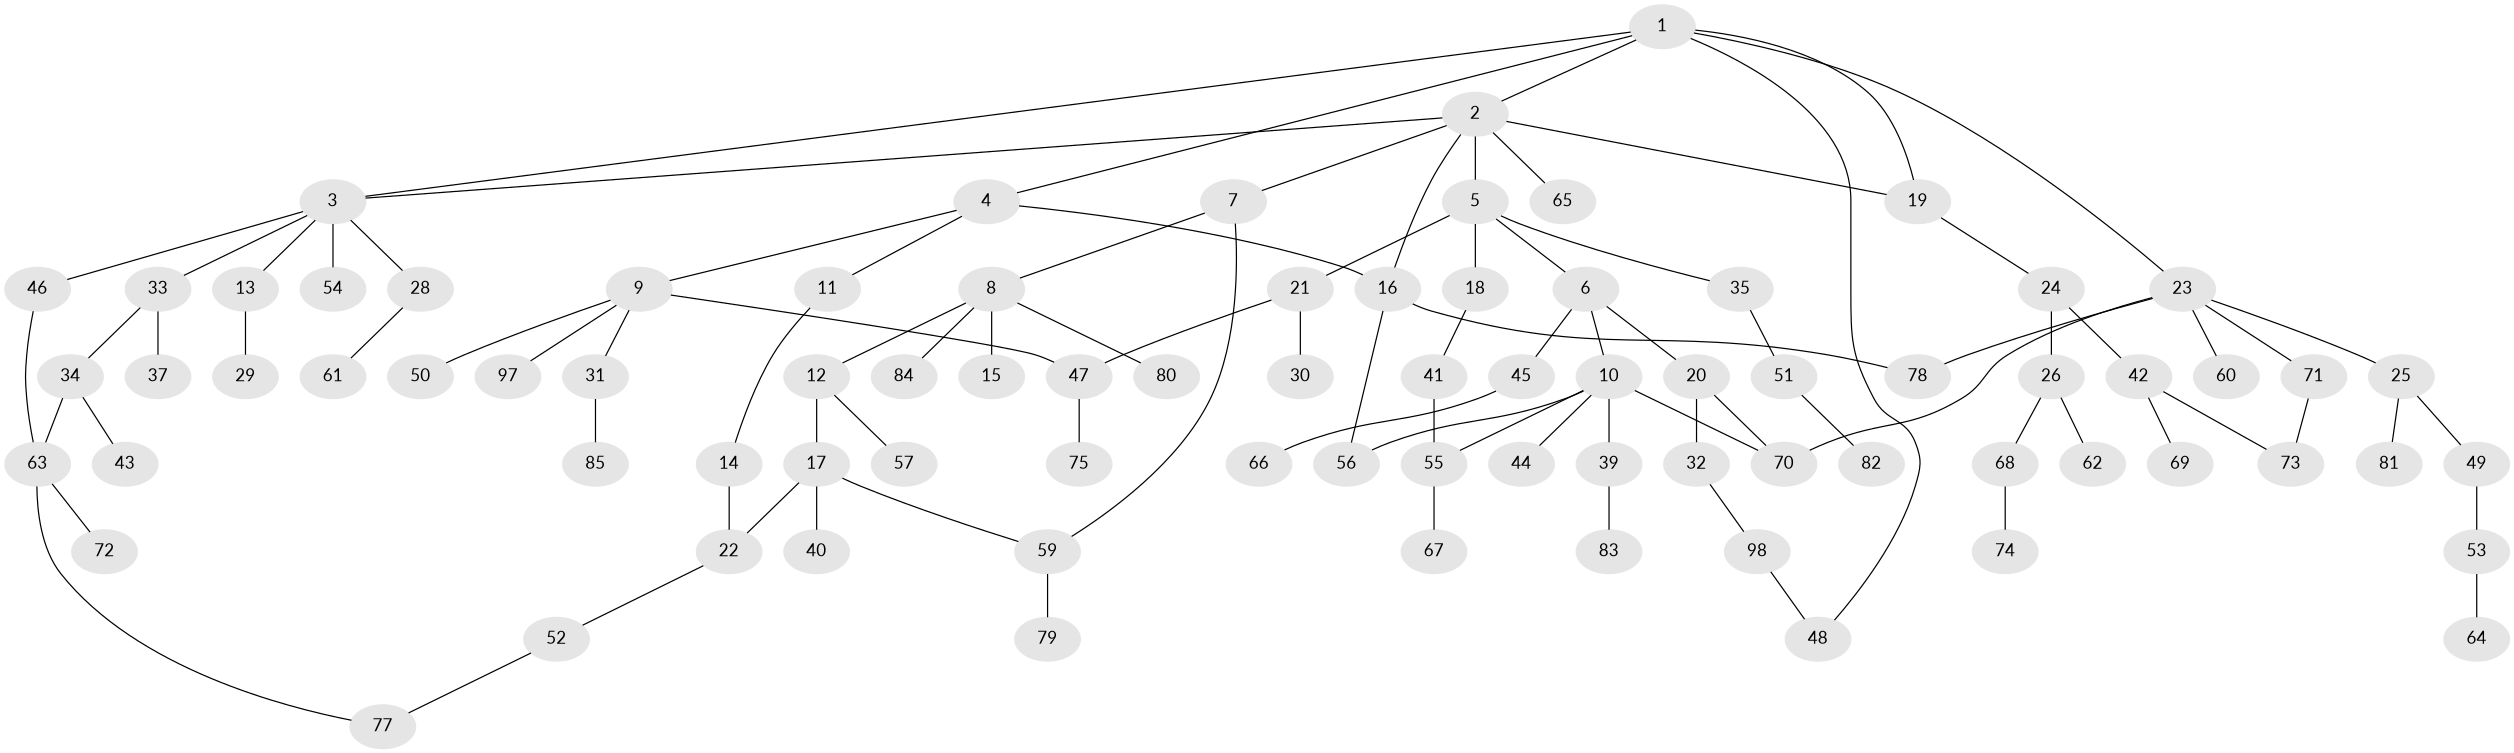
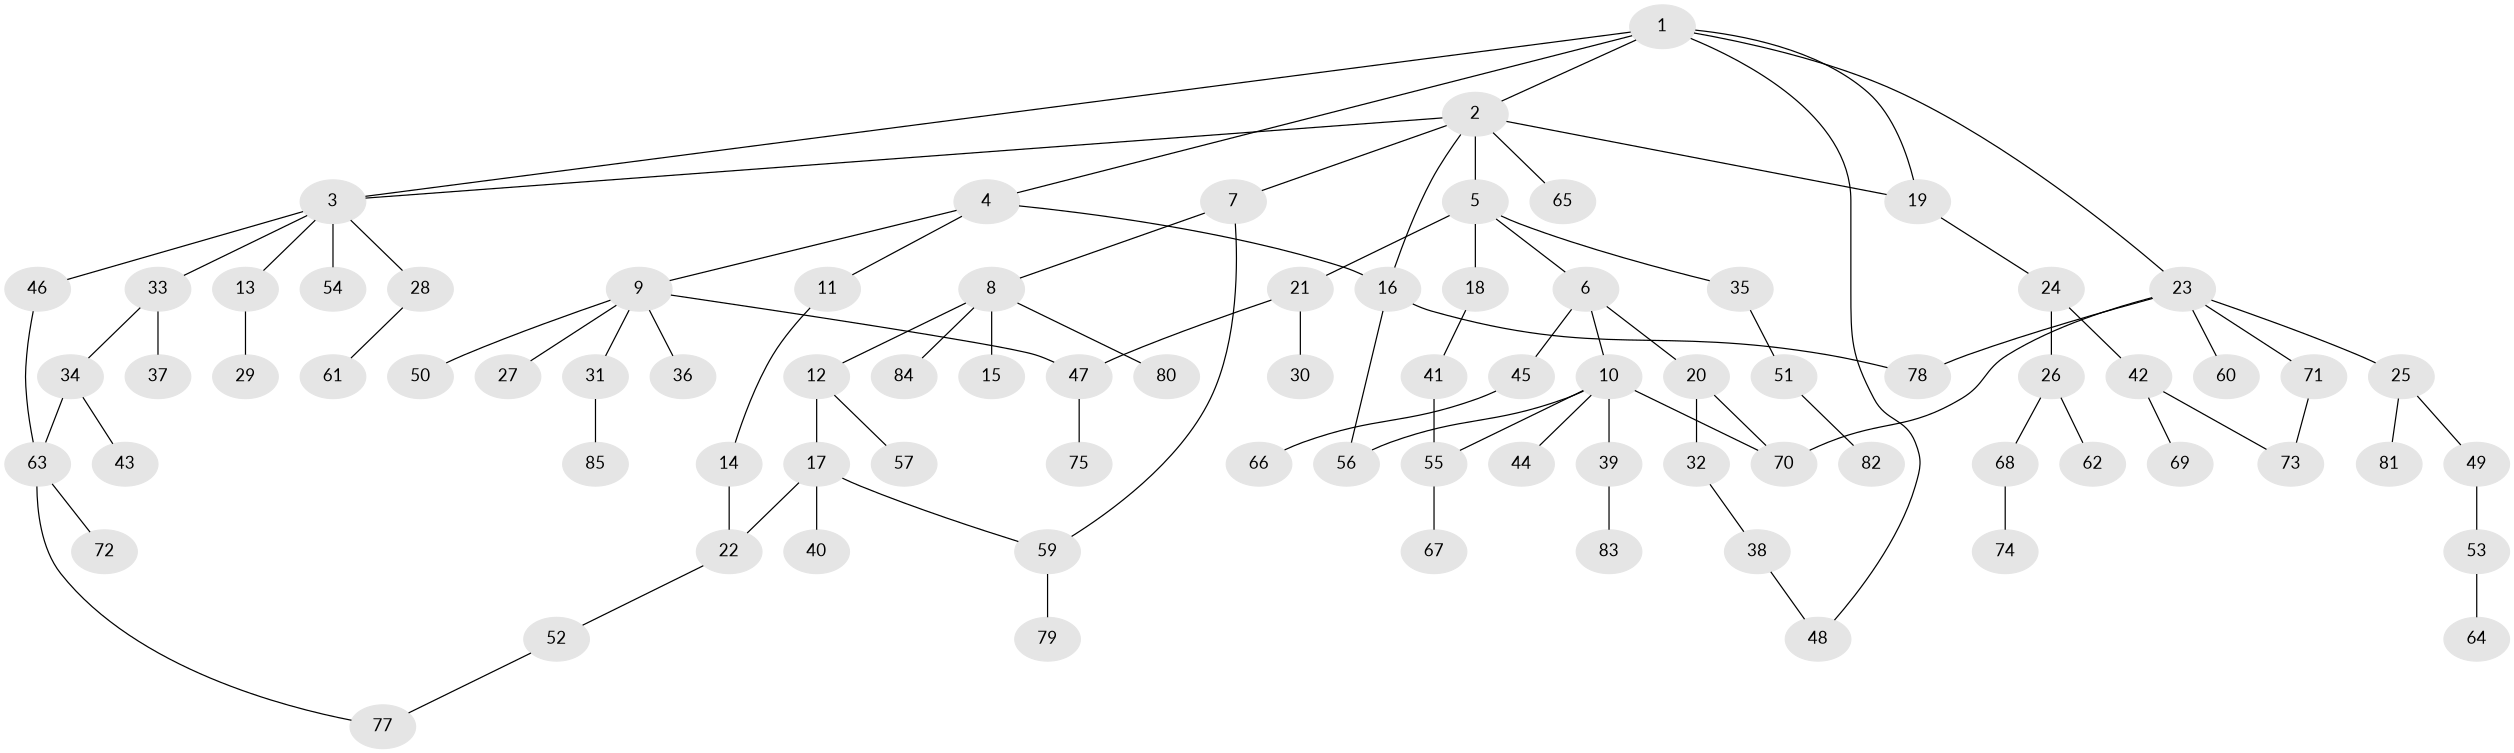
(508, 377) -> (508, 377)
none -> (683, 377)
(1757, 552) -> (1757, 552)
